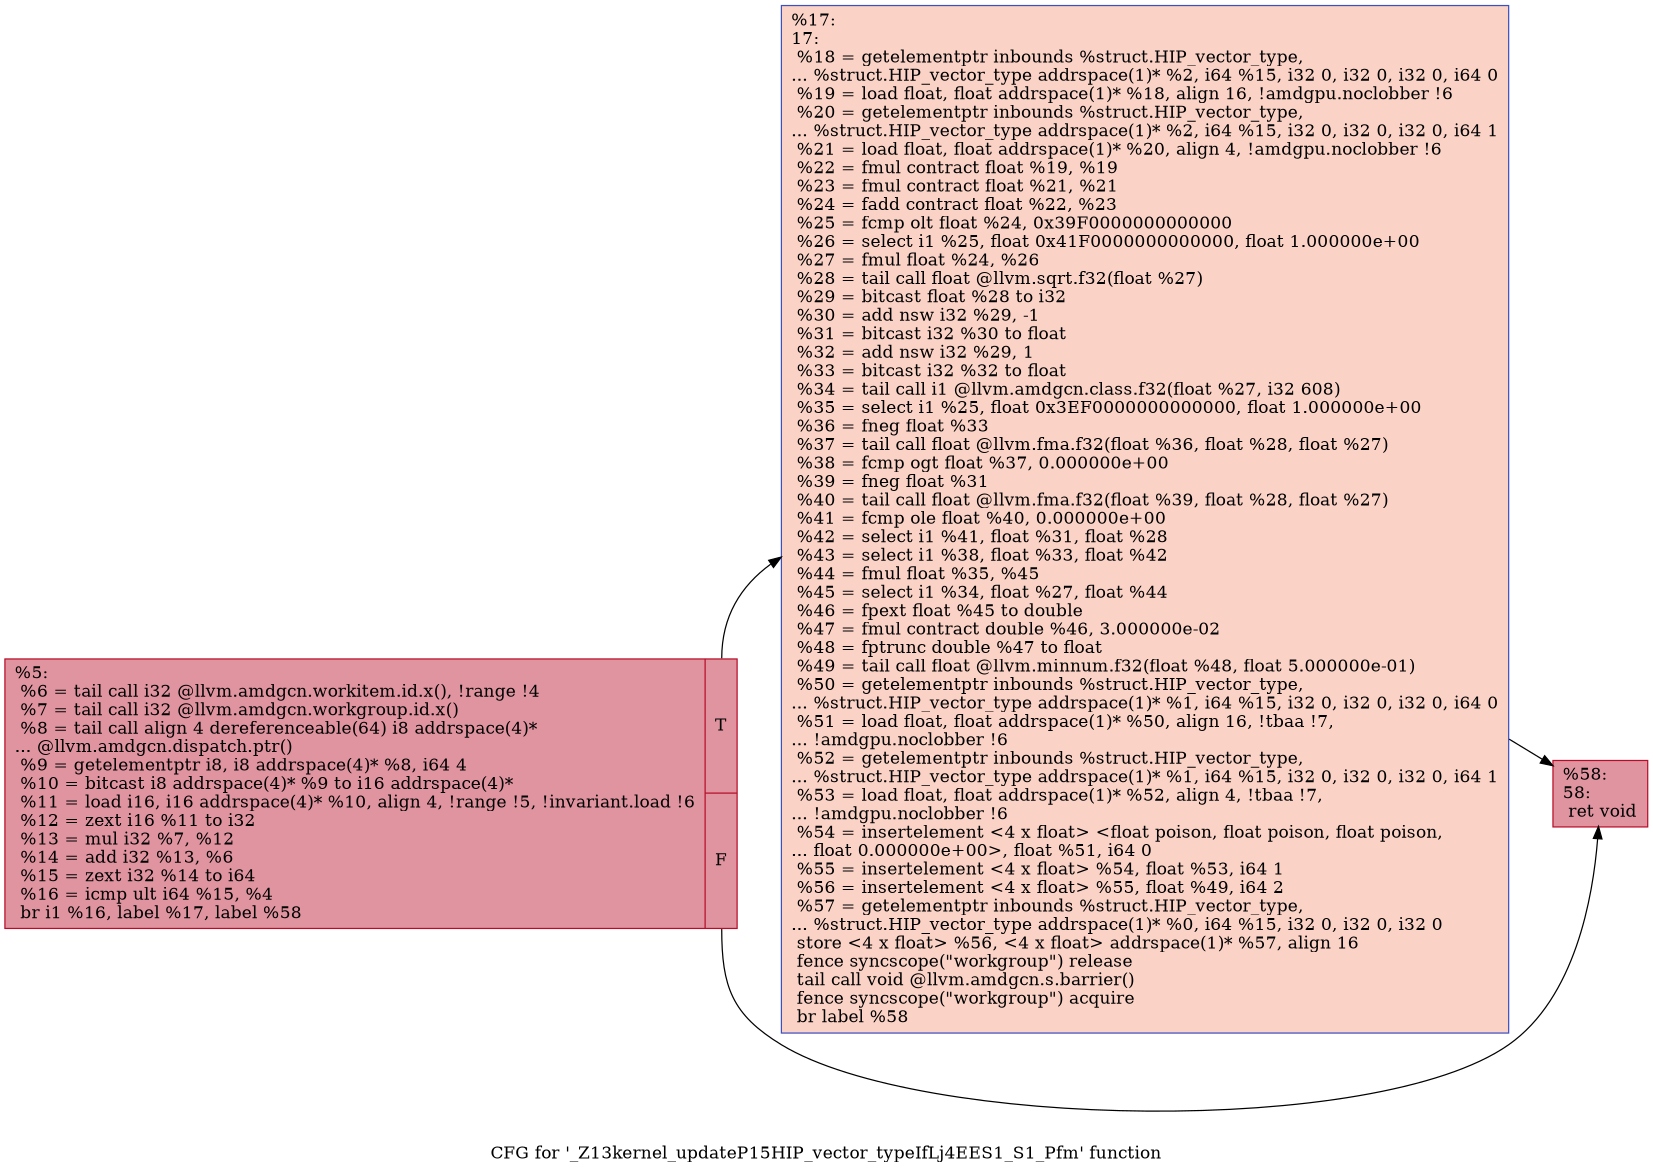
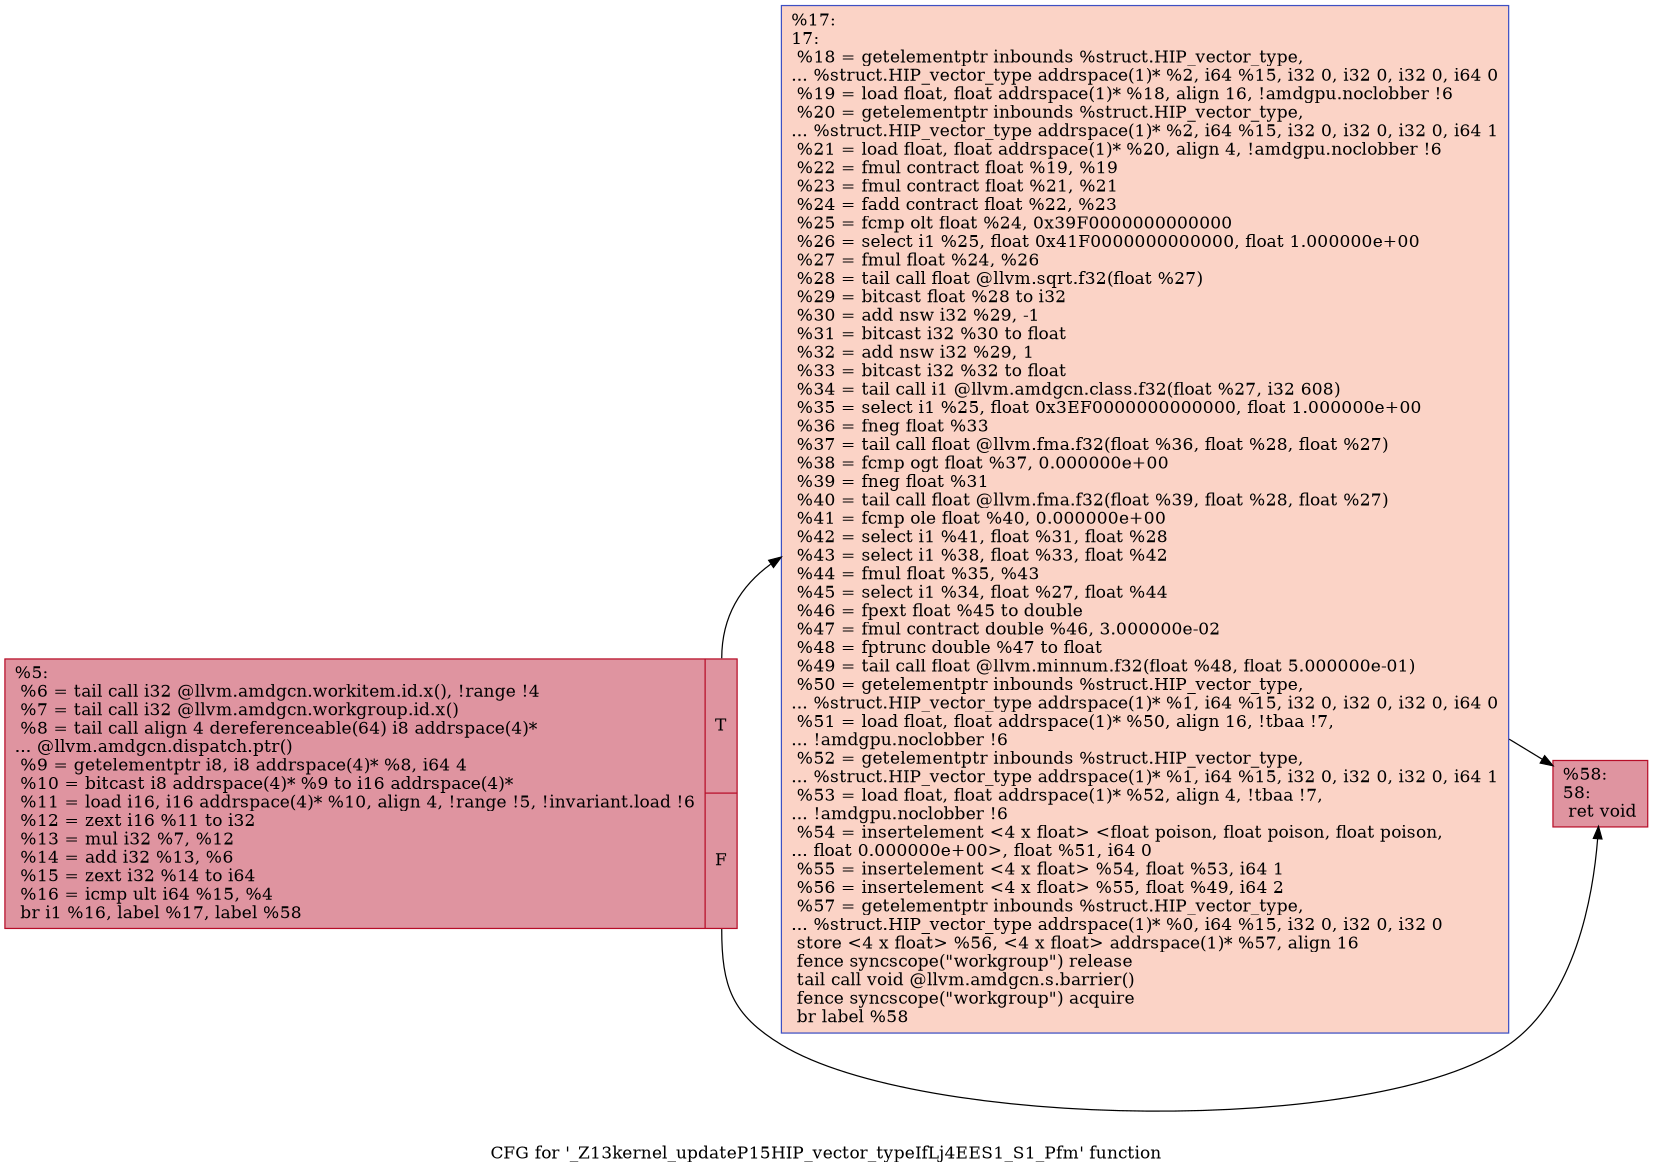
(916, 574) -> (916, 574)
